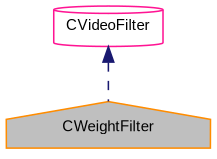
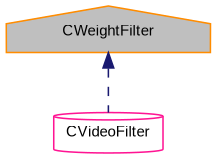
(108, 82) -> (108, 90)
